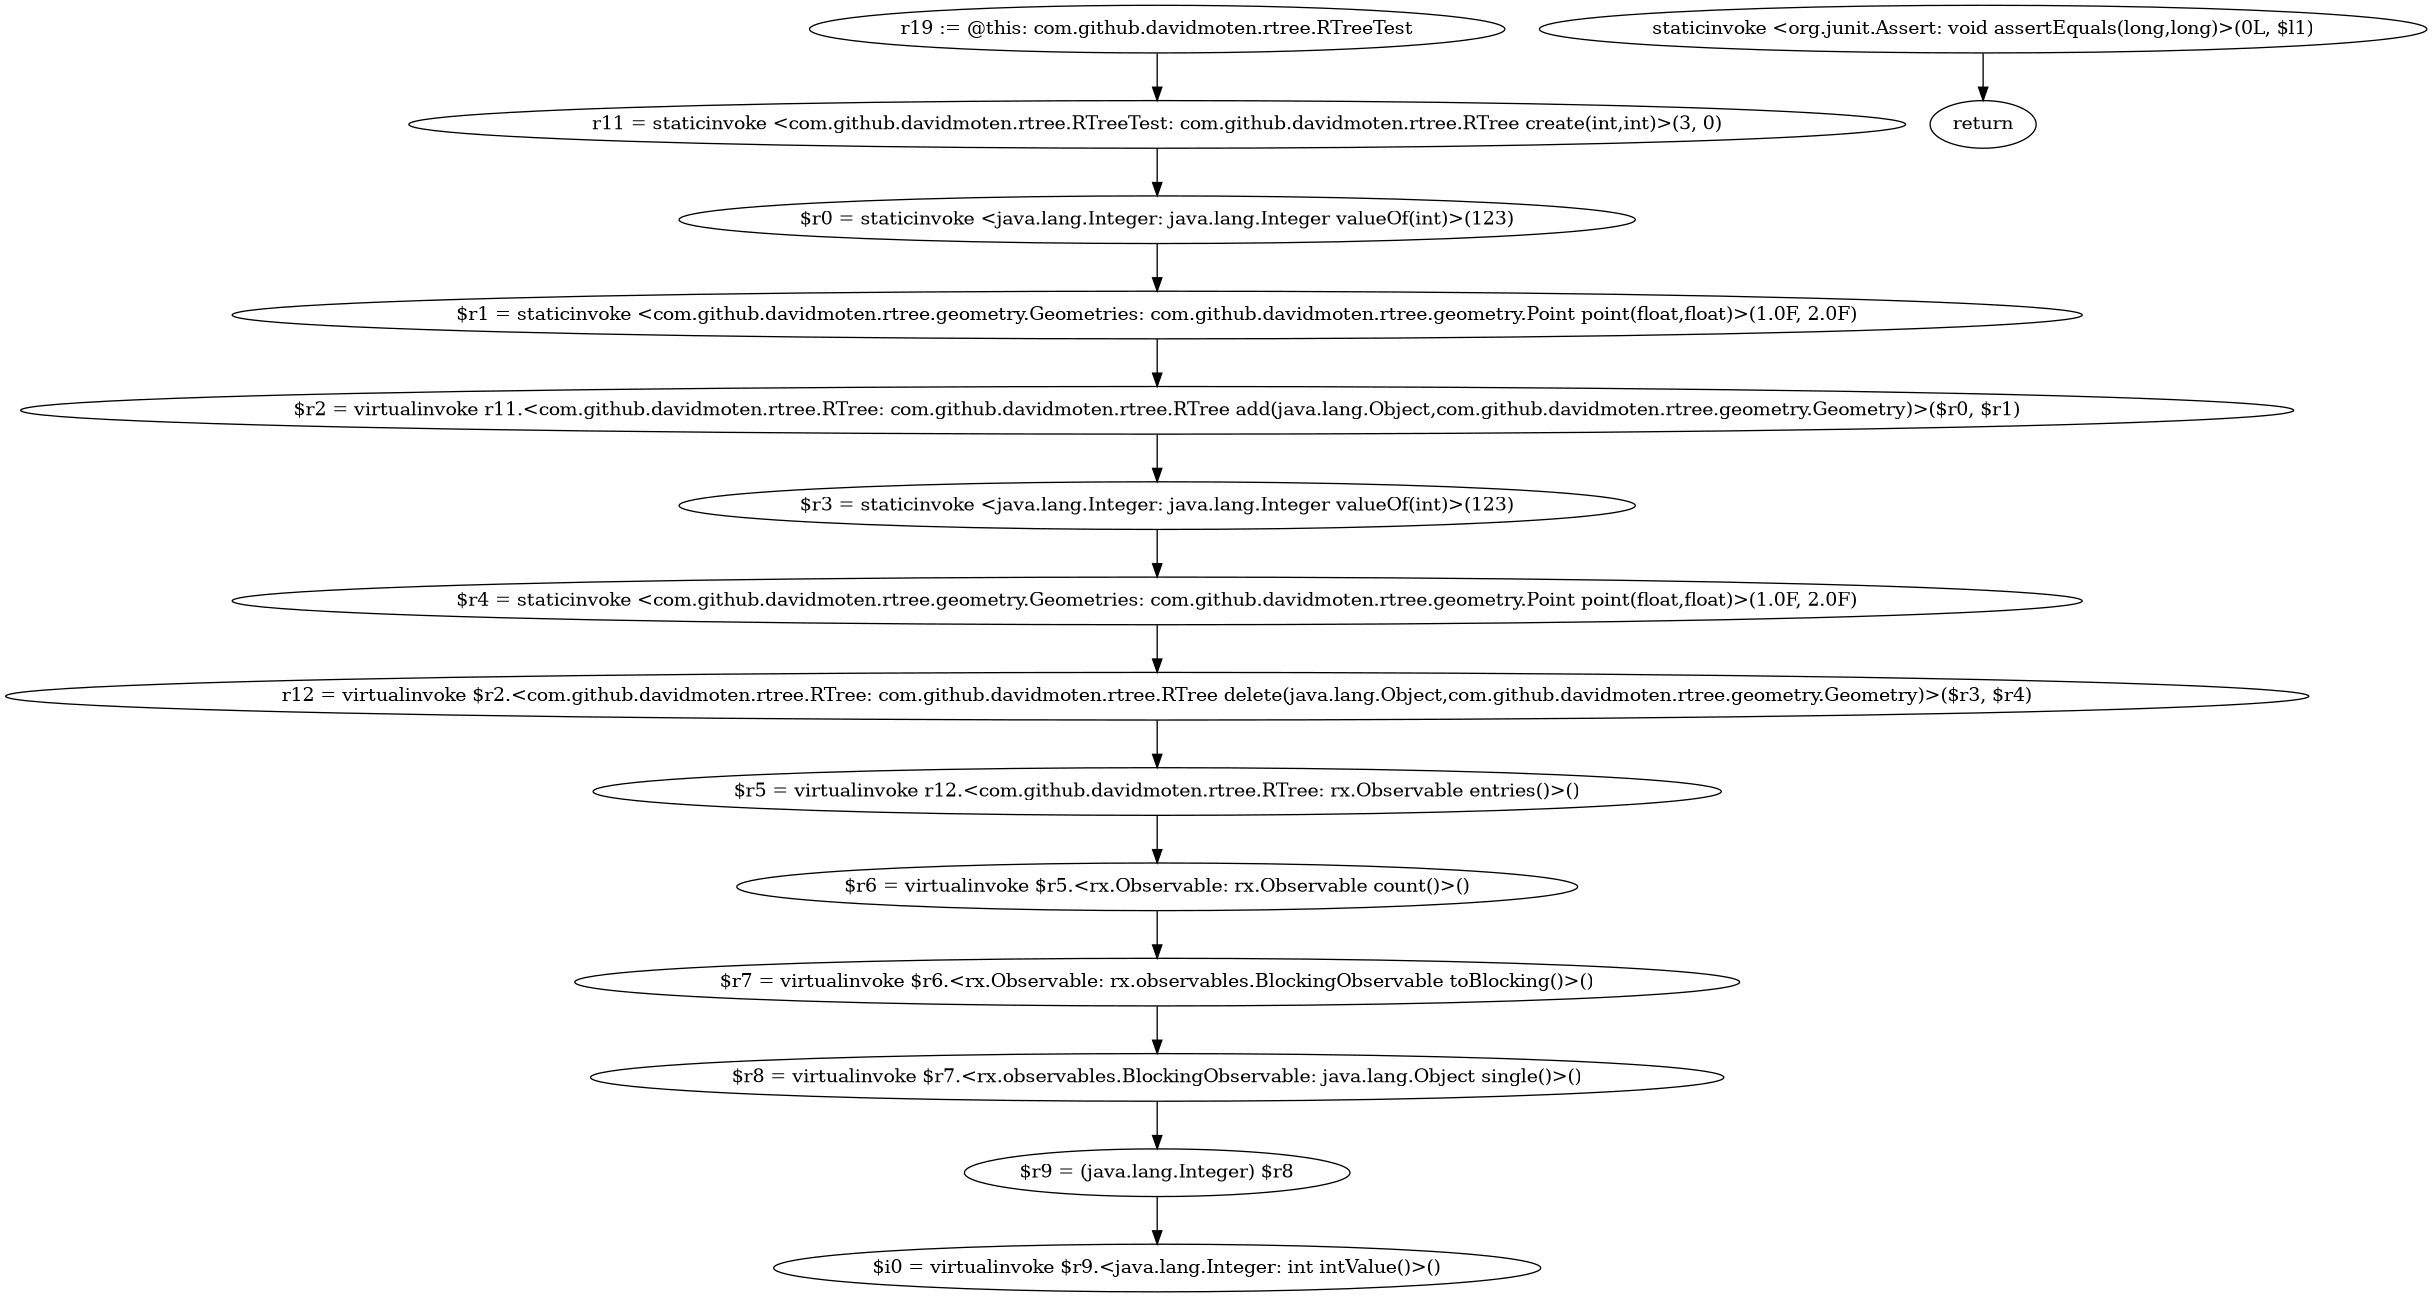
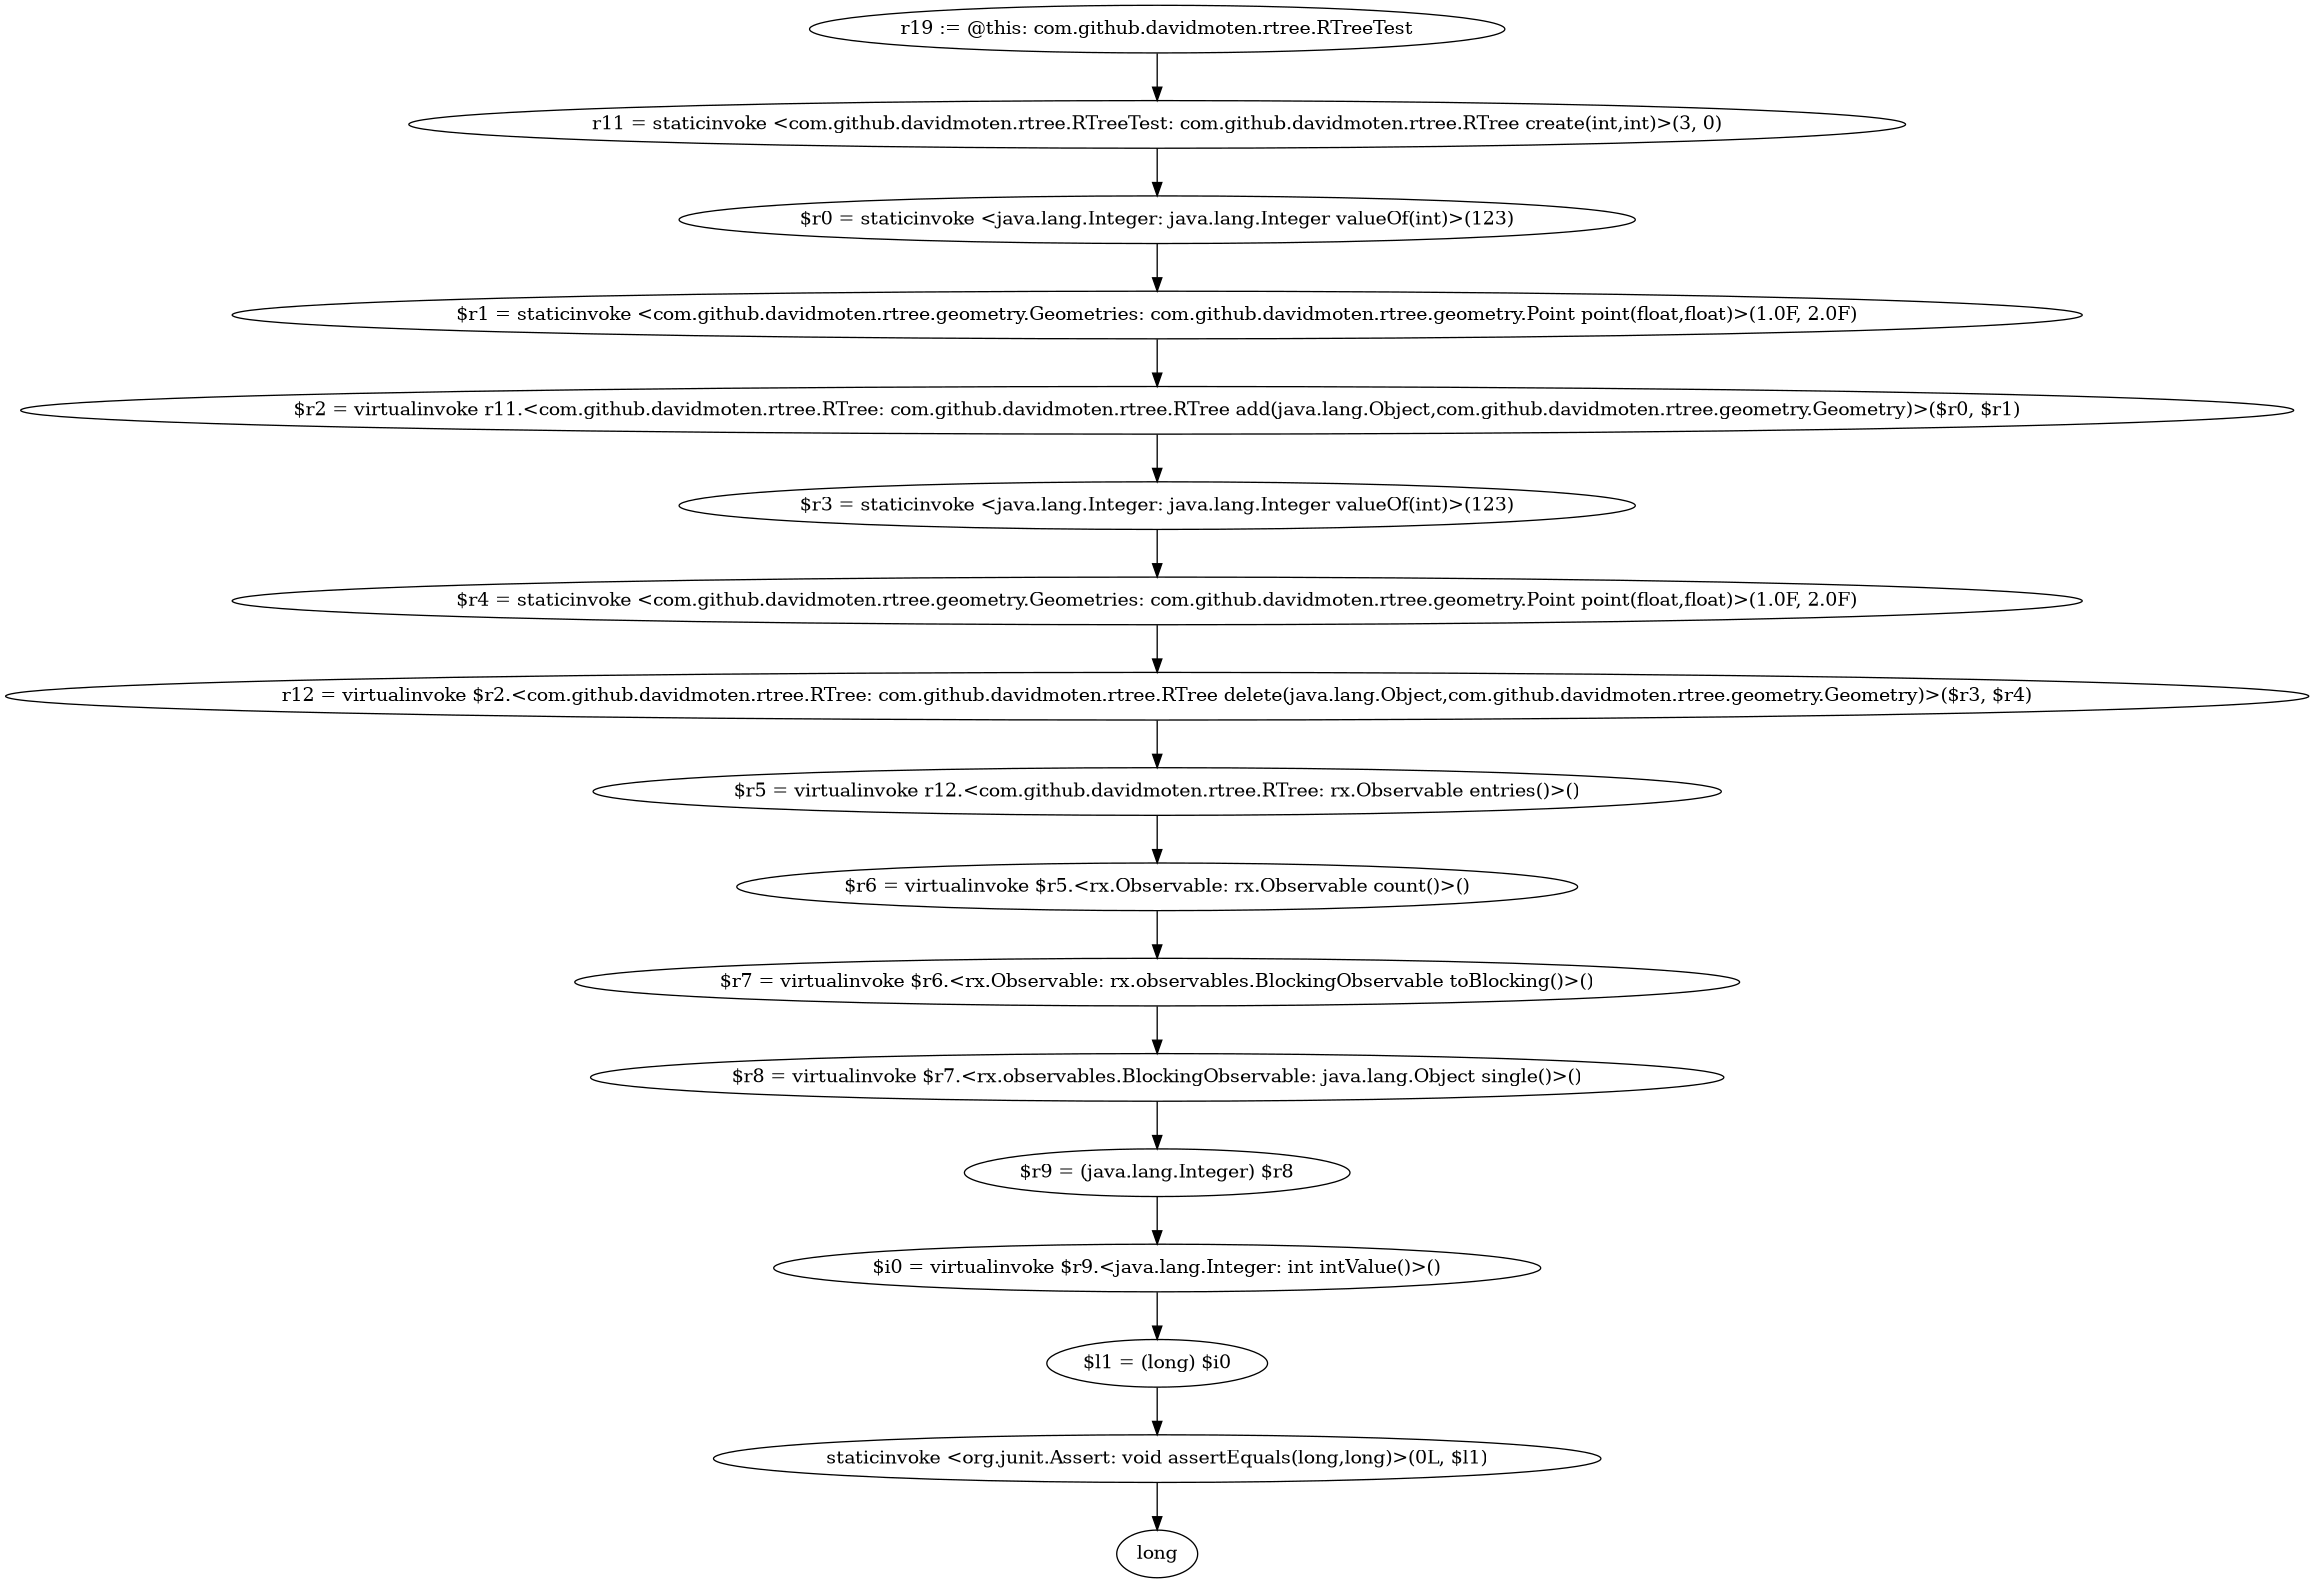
(1983, 124) -> (1157, 1554)
none -> (1157, 1363)
